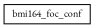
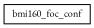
(47, 14) -> (47, 14)
